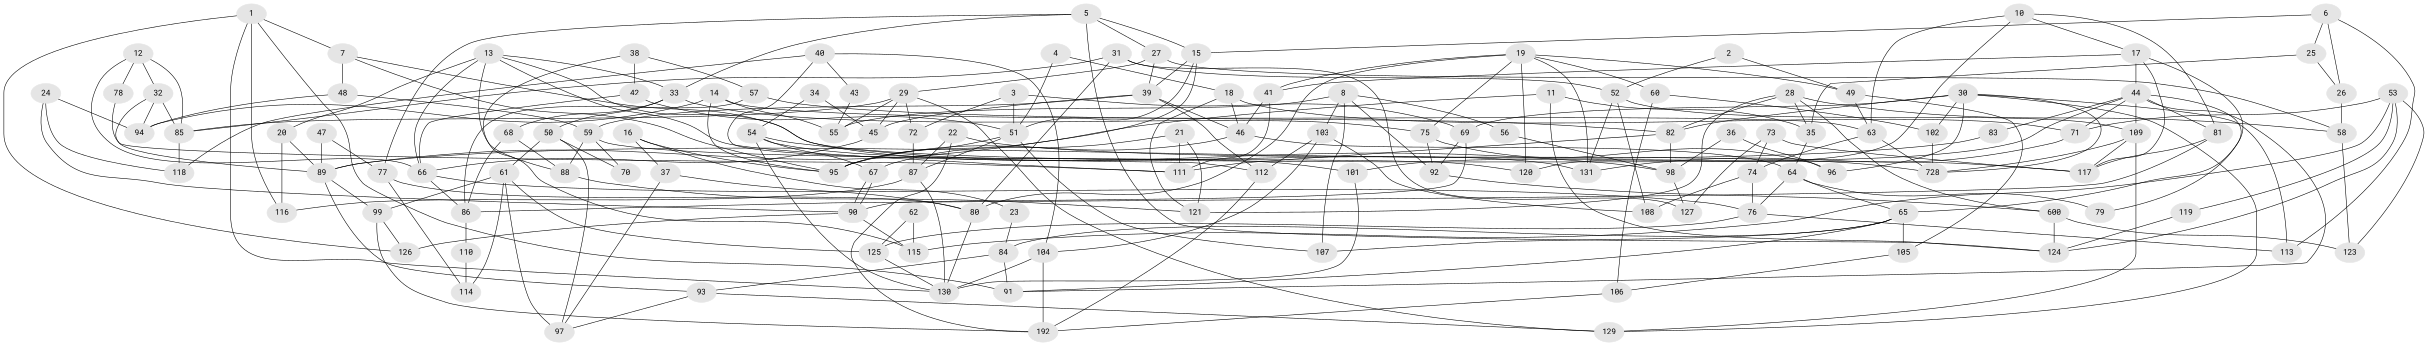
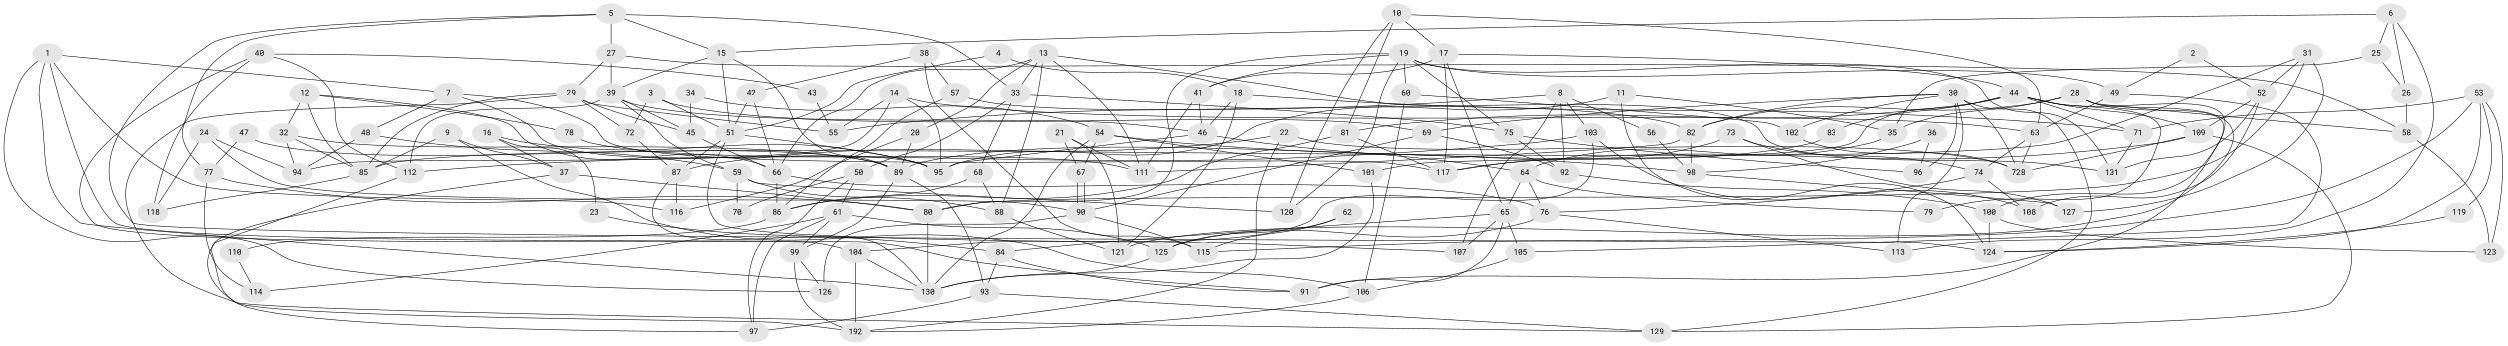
none -> (447, 133)
(2054, 213) -> (1989, 213)
